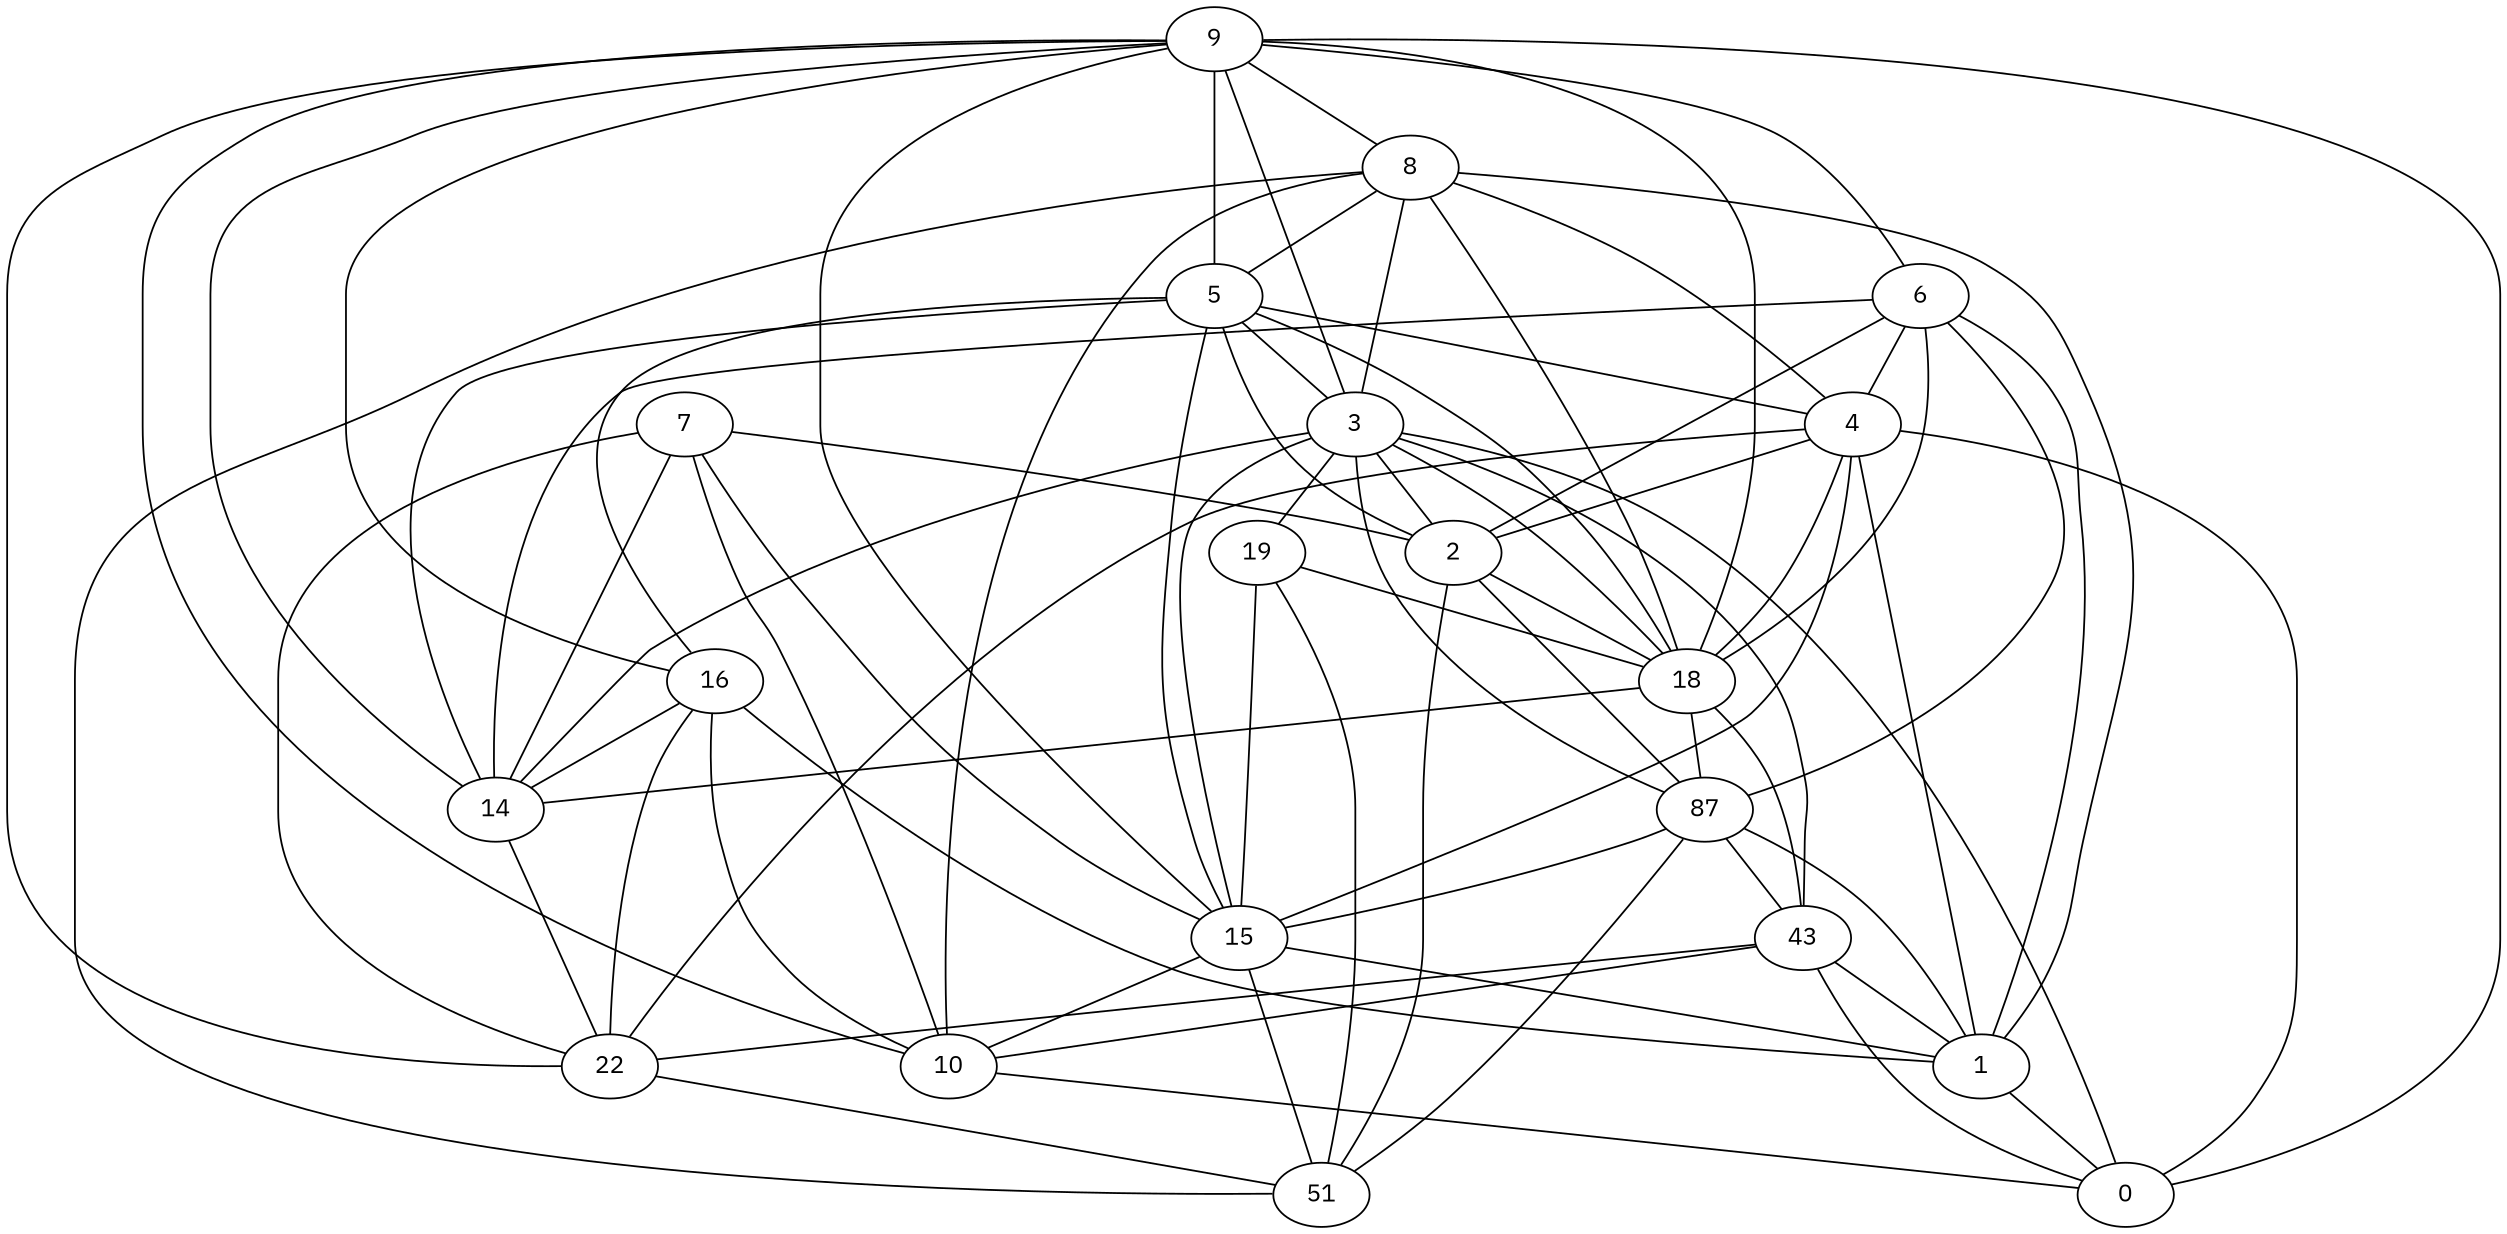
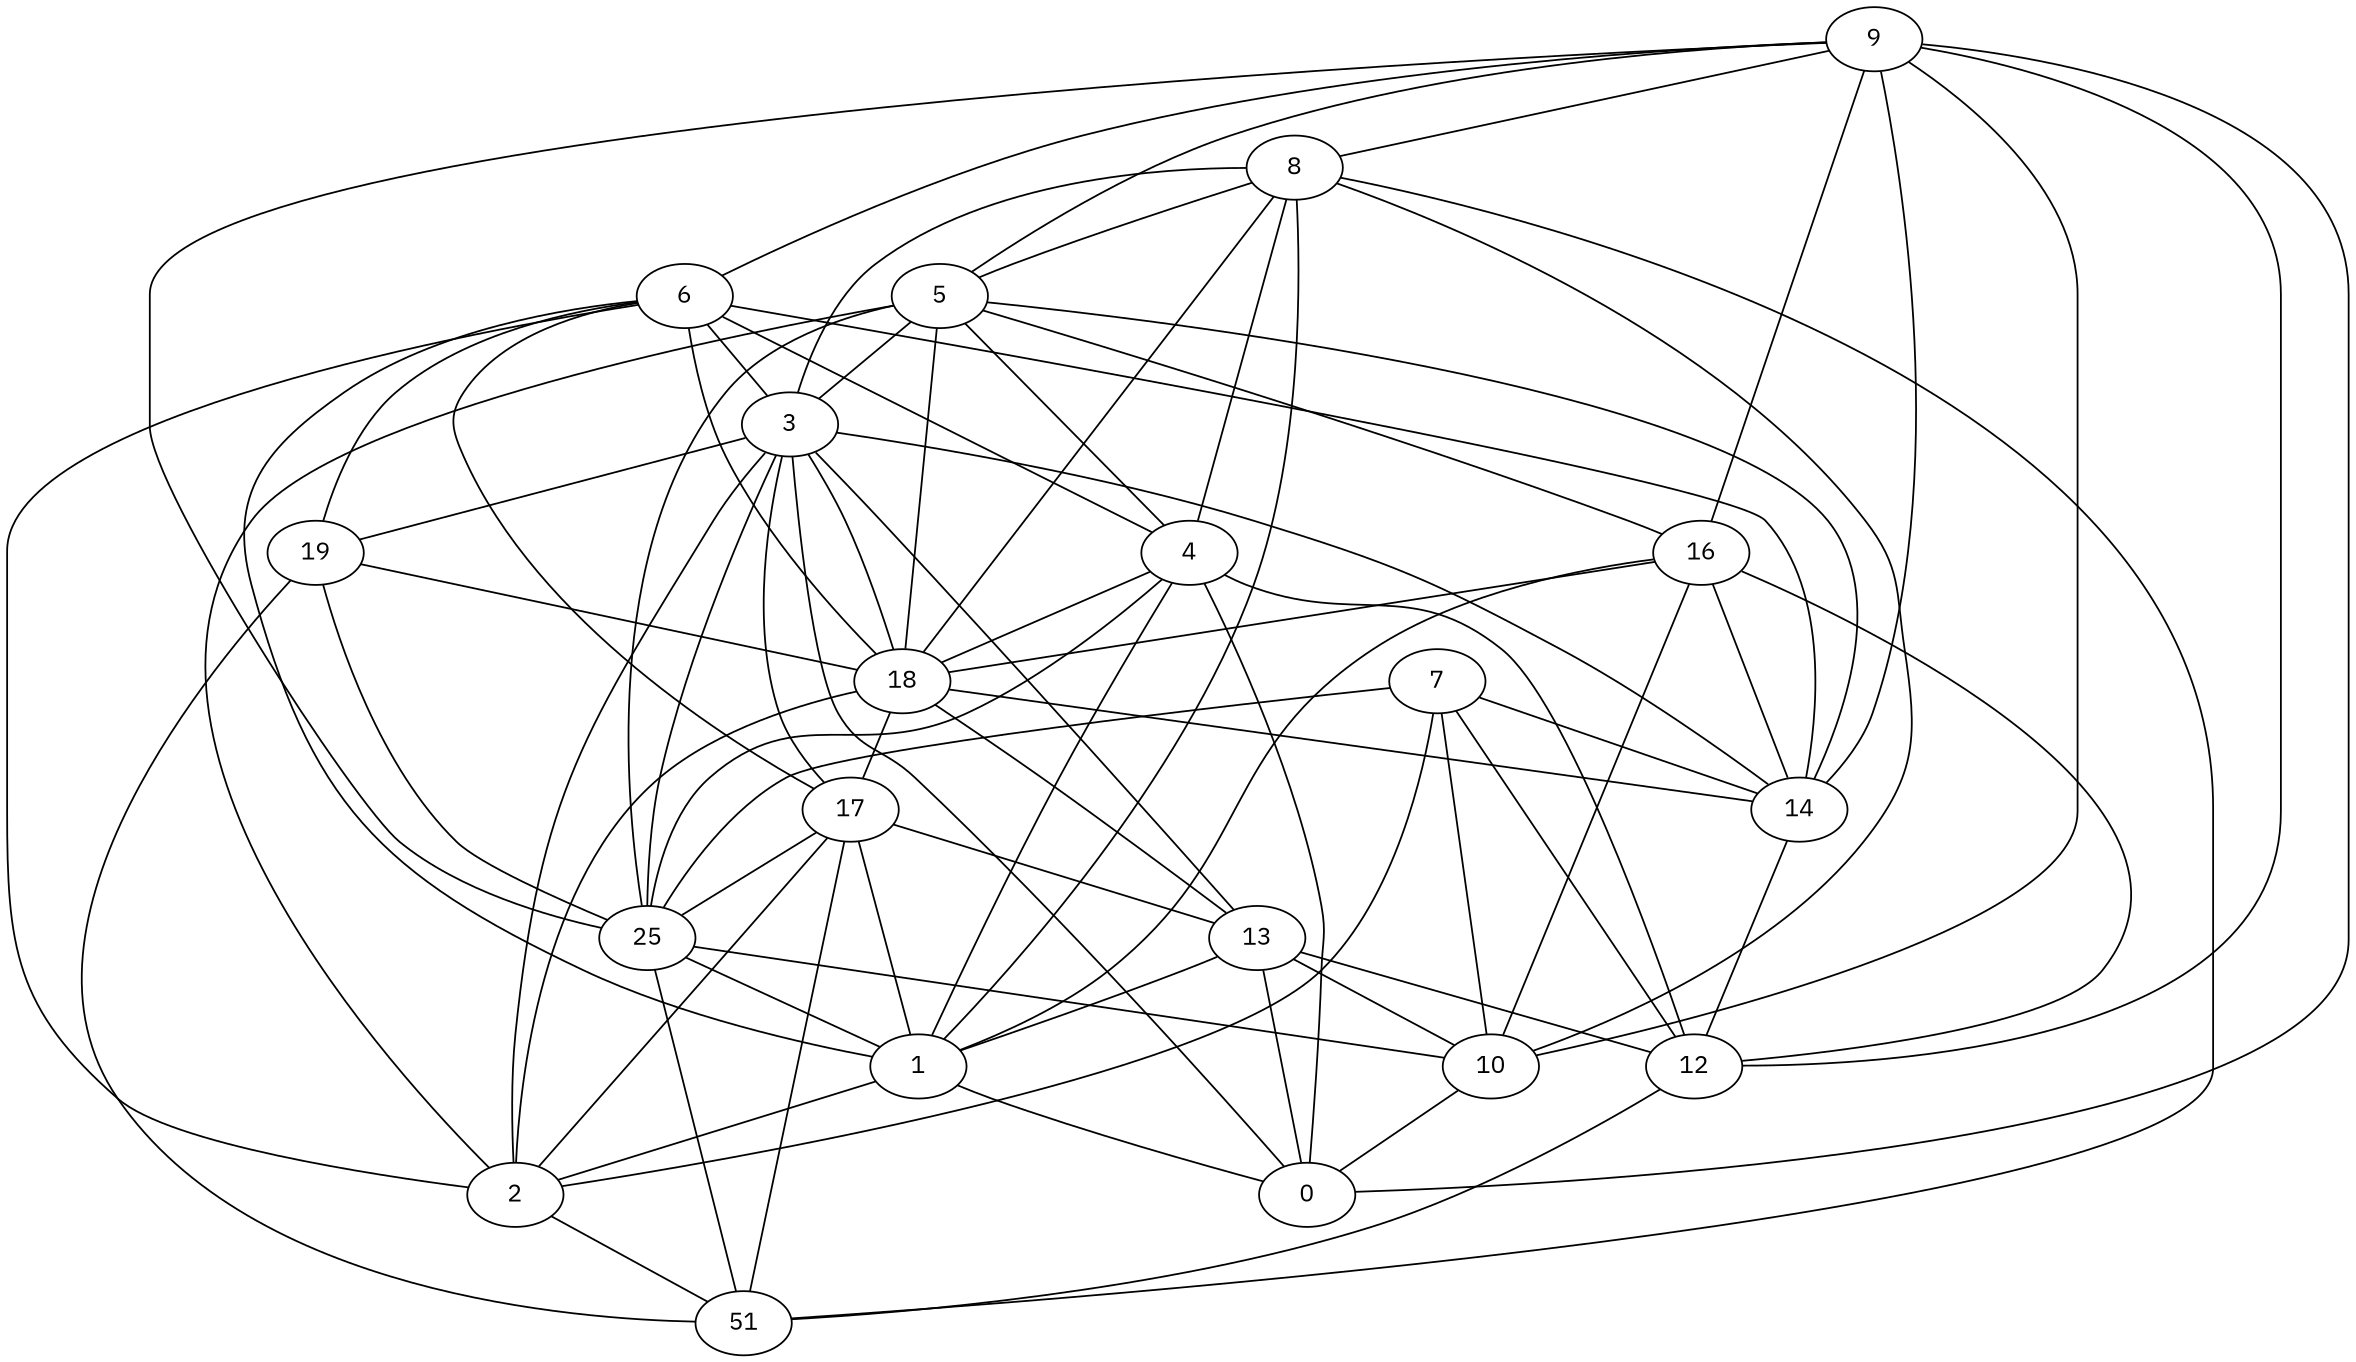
(1712, 184) -> (1302, 617)
(1285, 232) -> (737, 360)
none -> (442, 361)
(1653, 489) -> (717, 1131)
(1705, 810) -> (851, 810)
(1239, 938) -> (647, 938)
(1803, 938) -> (1257, 938)
(610, 1066) -> (1694, 1066)
